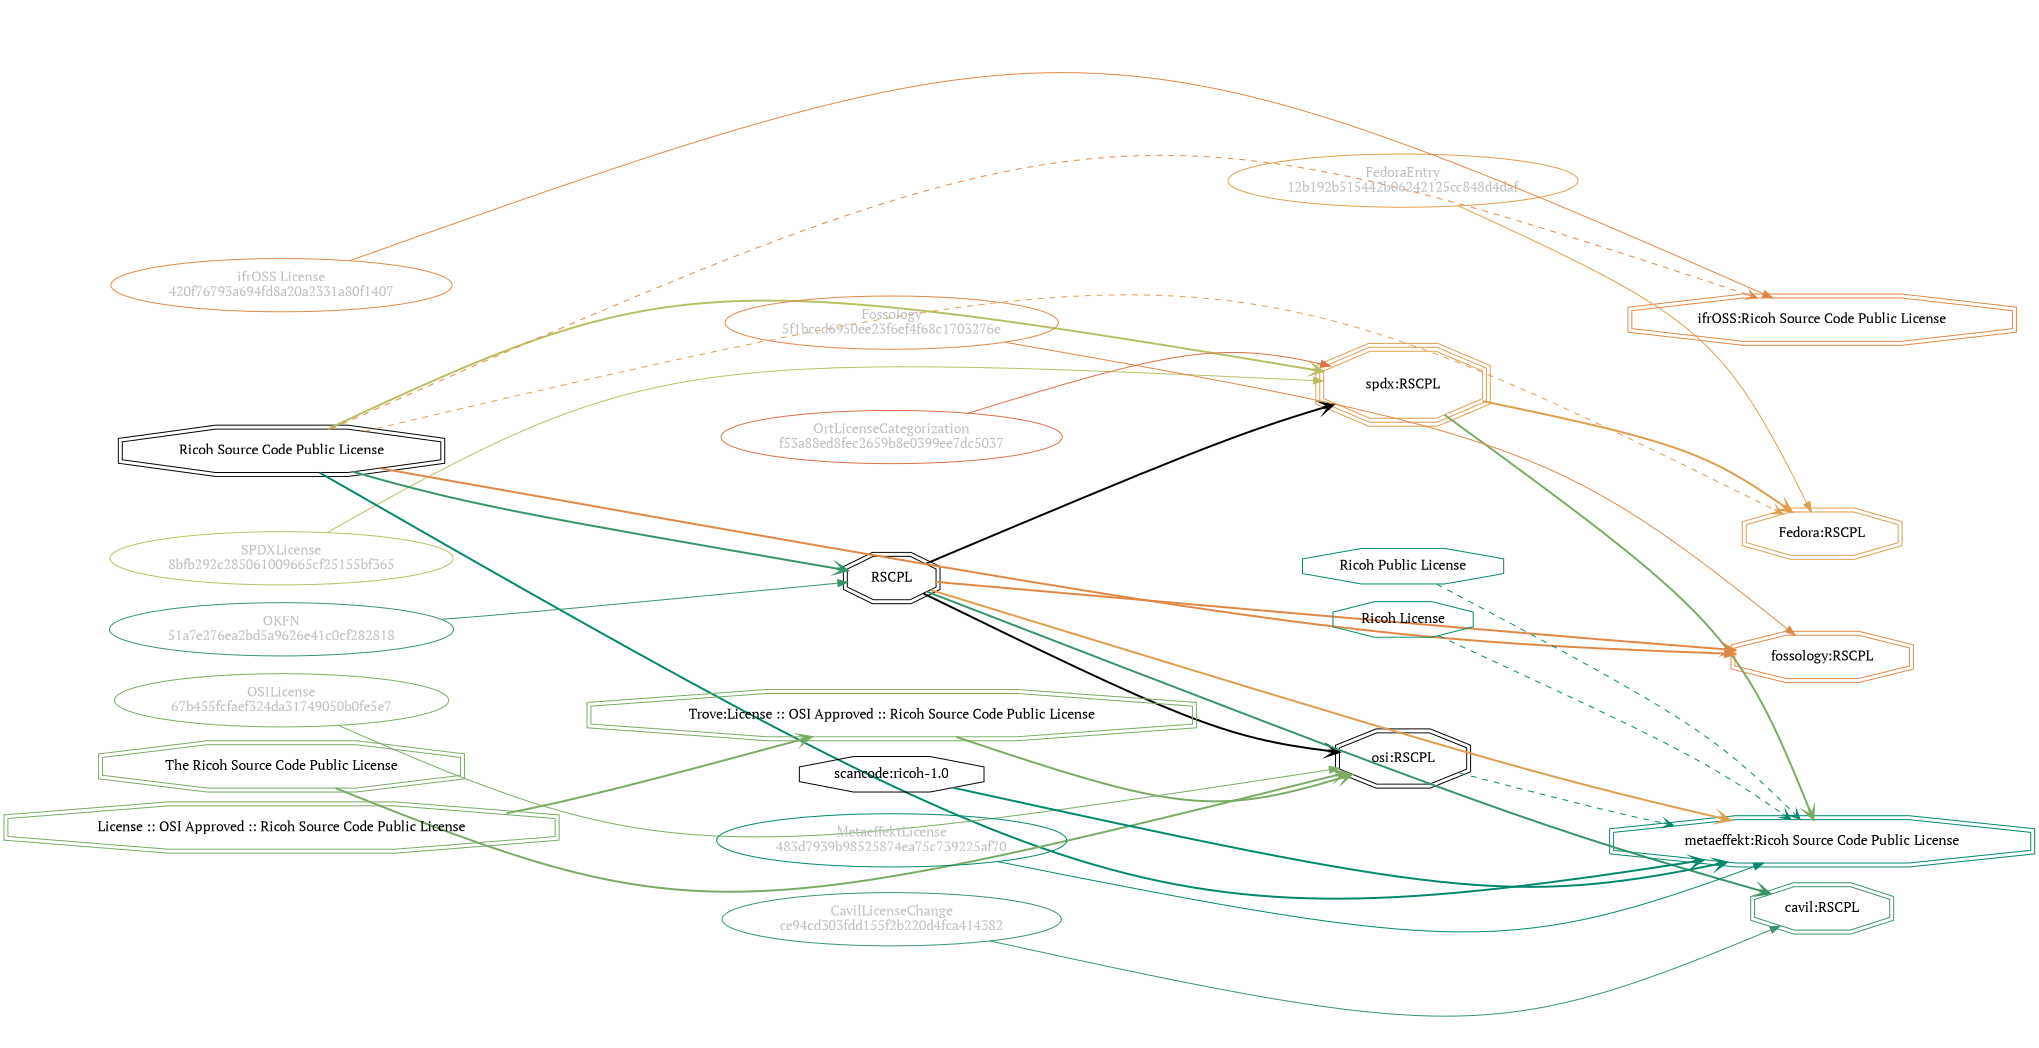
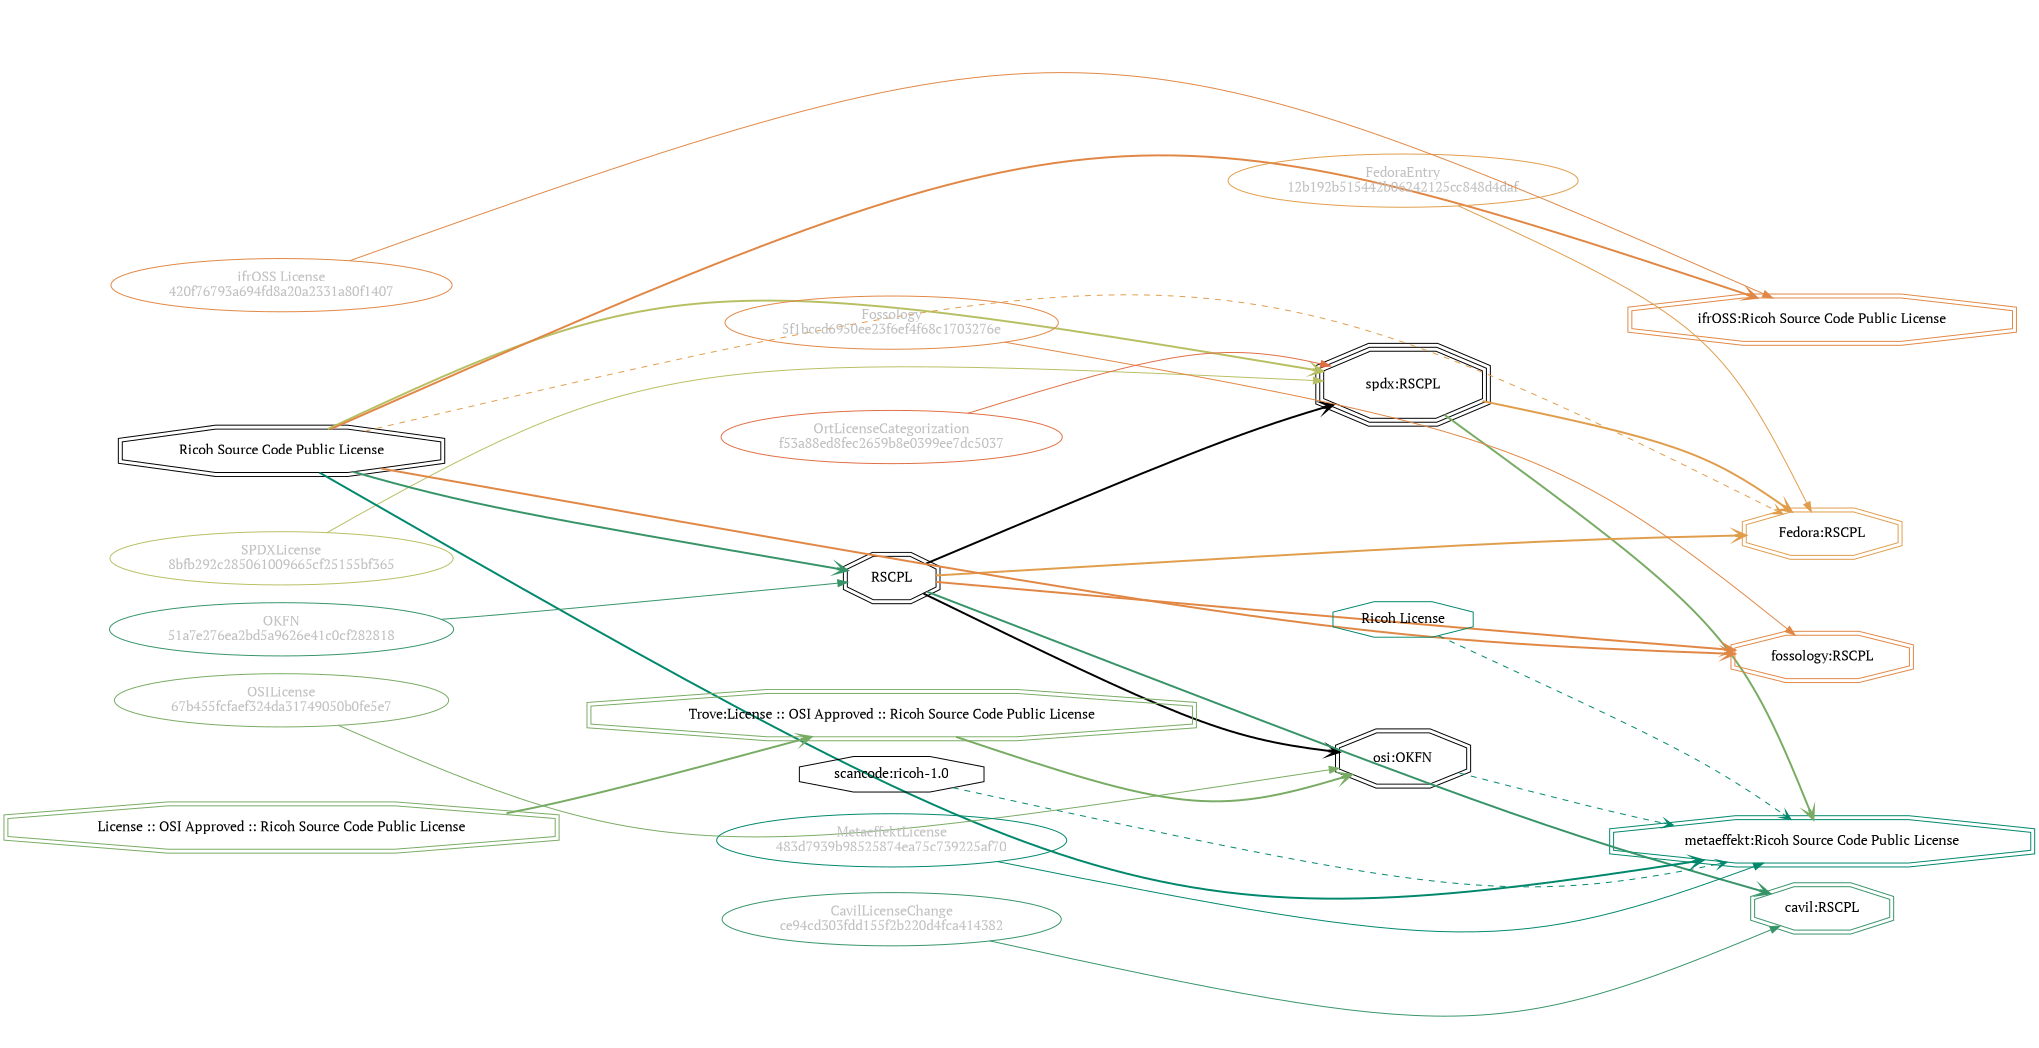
(1025, 171) -> (1025, 171)
(1403, 385) -> (1403, 385)
(1403, 566) -> none
(1050, 585) -> (1050, 585)
(1324, 710) -> (1336, 552)
(1403, 759) -> (1403, 759)
(282, 766) -> none
(1332, 866) -> (1332, 866)
